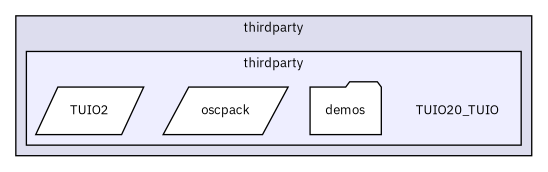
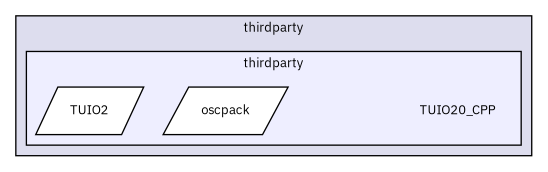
(346, 111) -> none
(458, 111) -> (458, 111)
